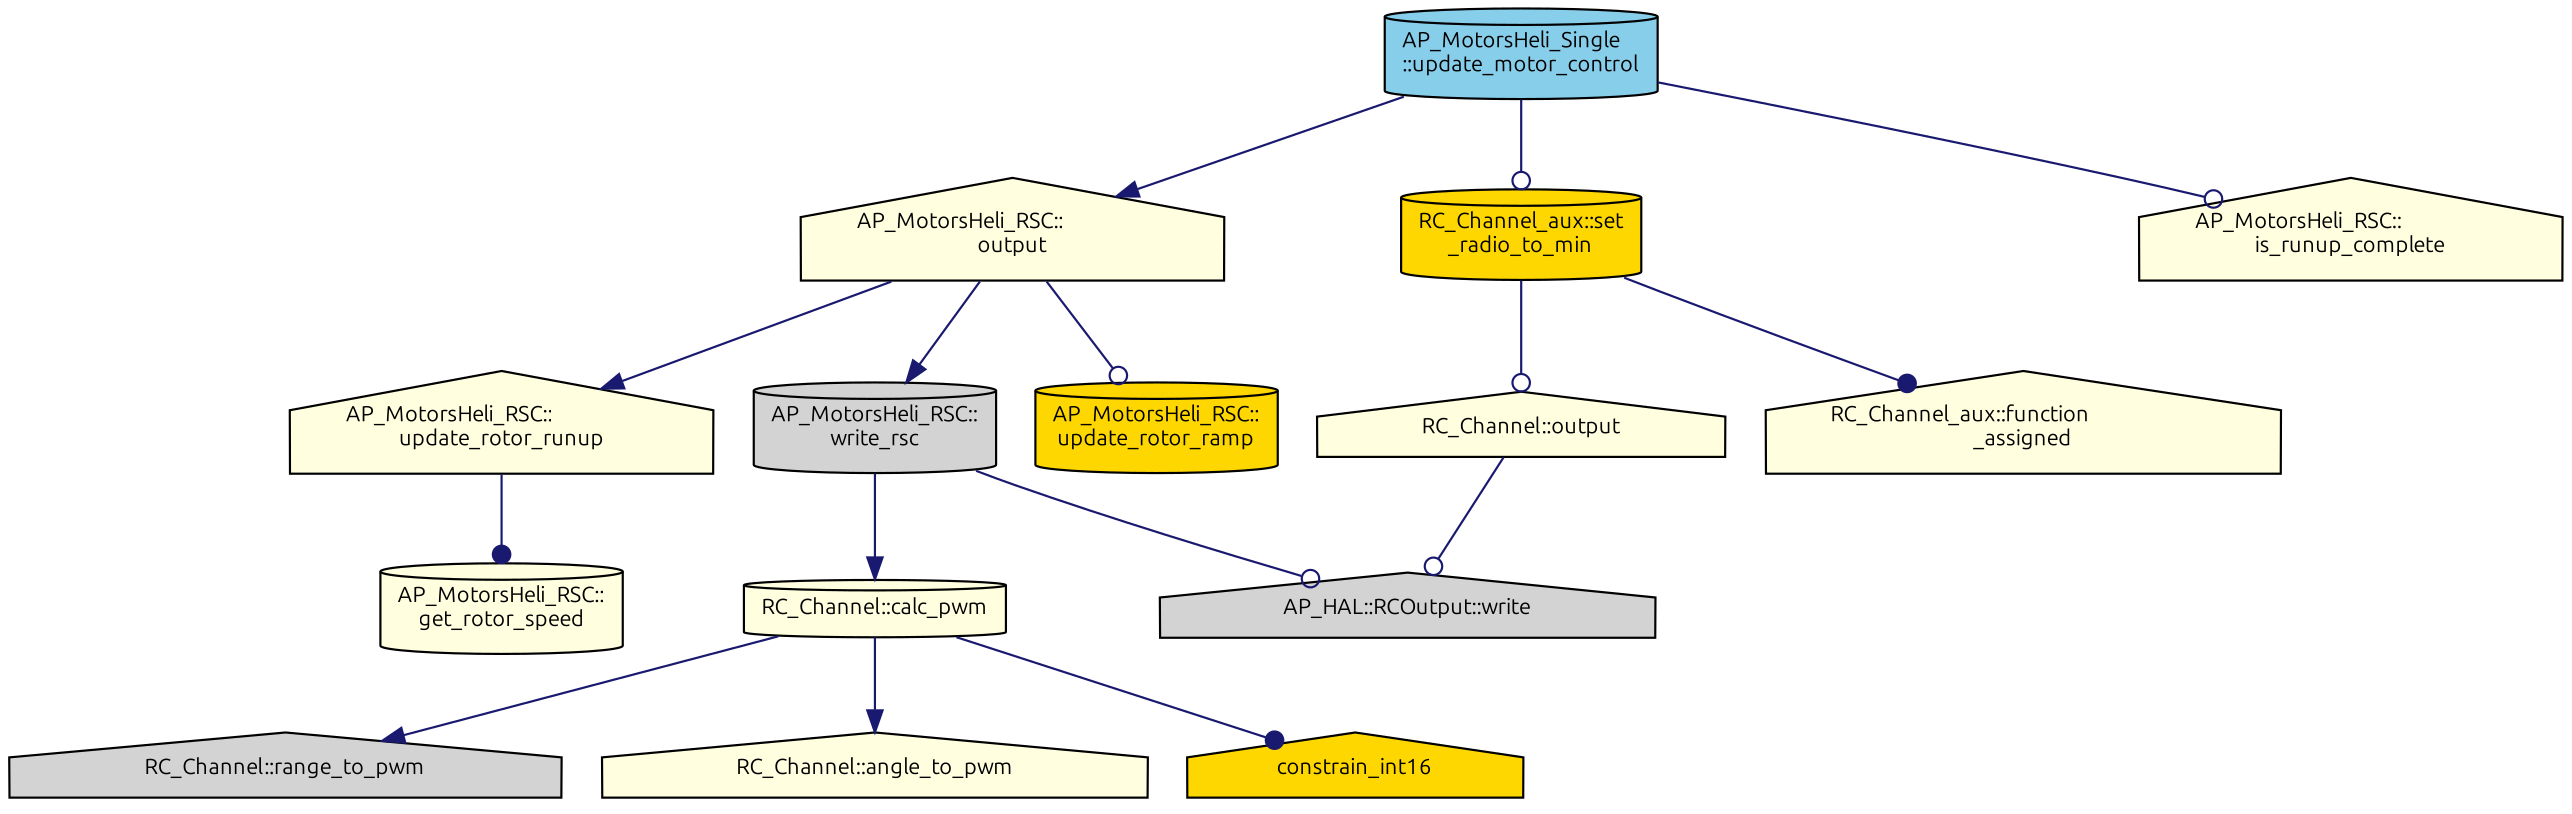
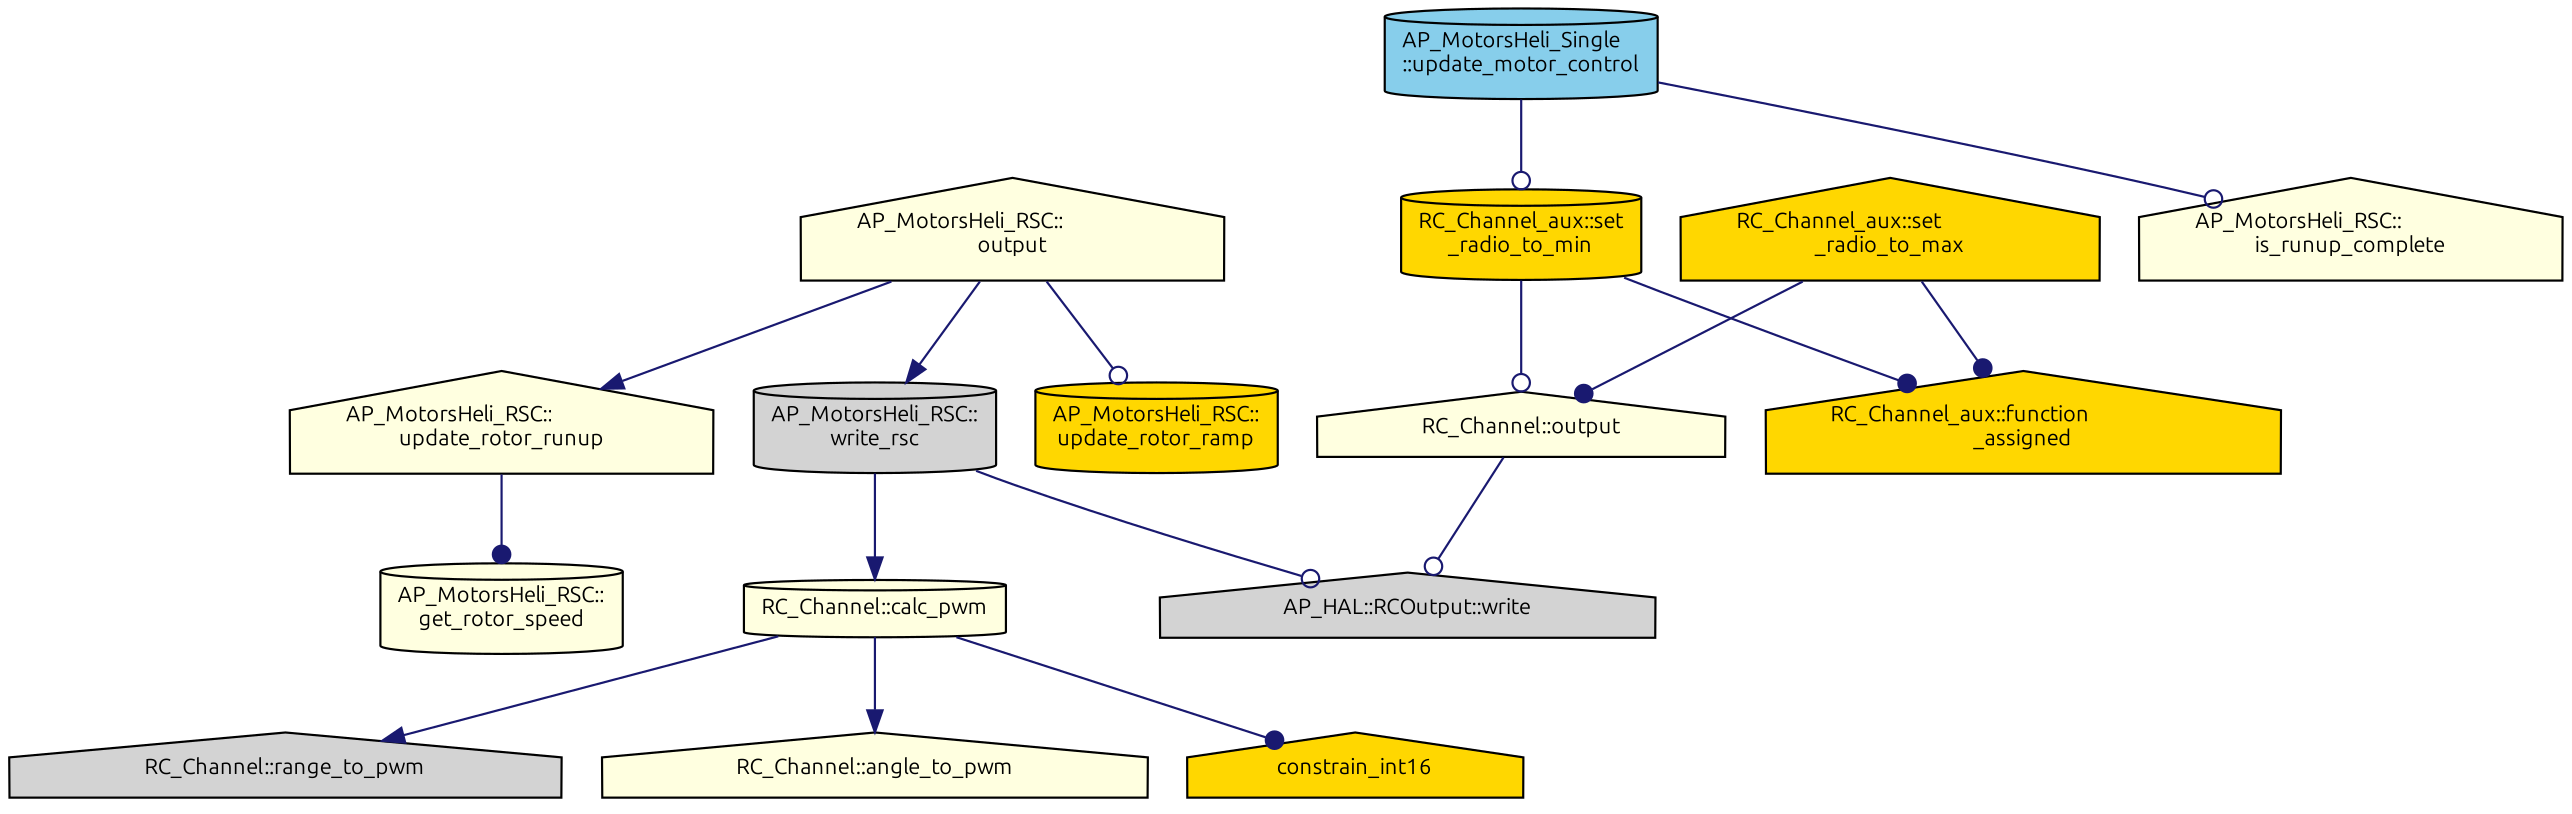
(1271, 143) -> none
none -> (1890, 235)
(2023, 428) -> (2023, 428)
